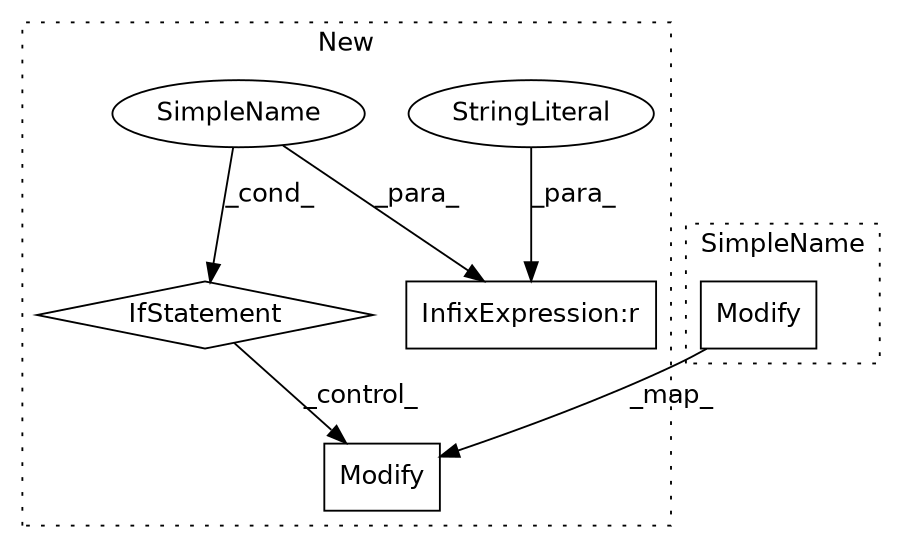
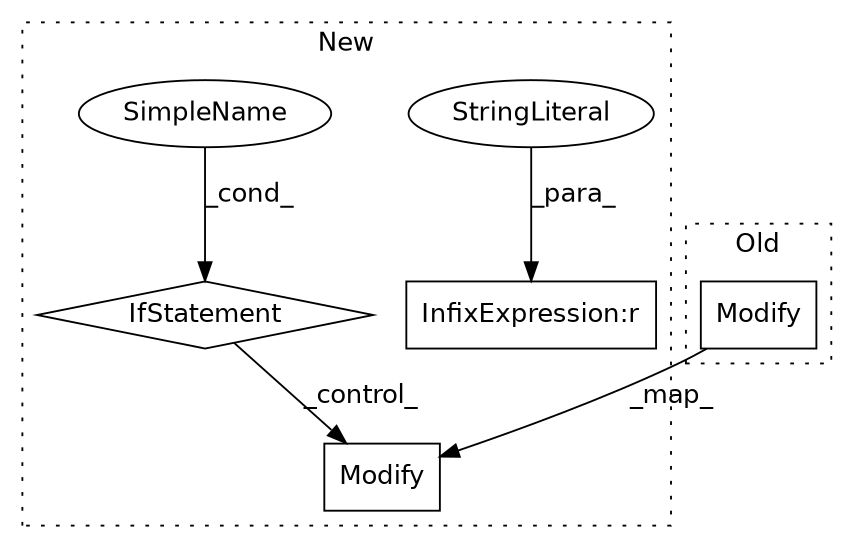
(376, 208) -> none
(783, 245) -> (759, 245)
